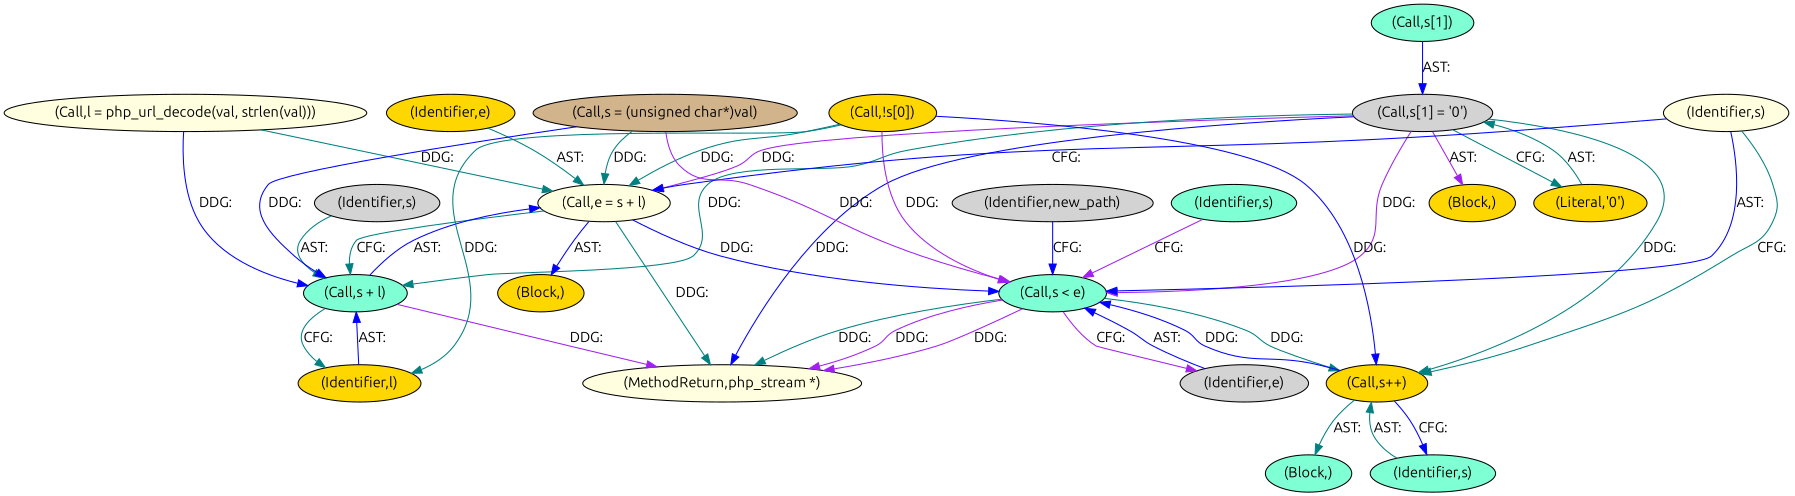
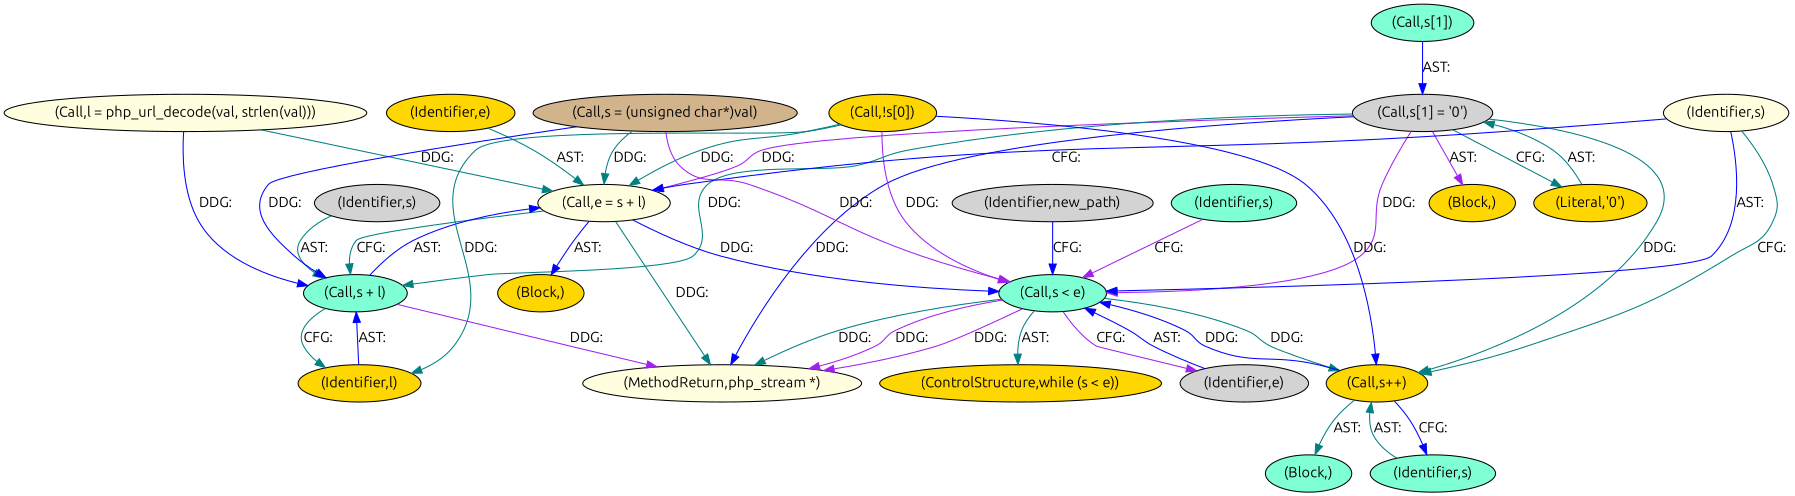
none -> (1021, 383)
